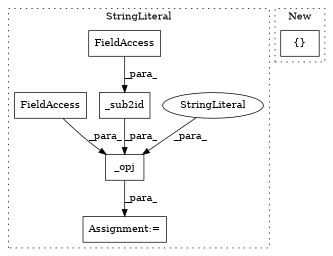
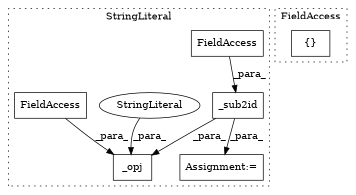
(300, 17) -> (311, 17)
(125, 195) -> (231, 133)
